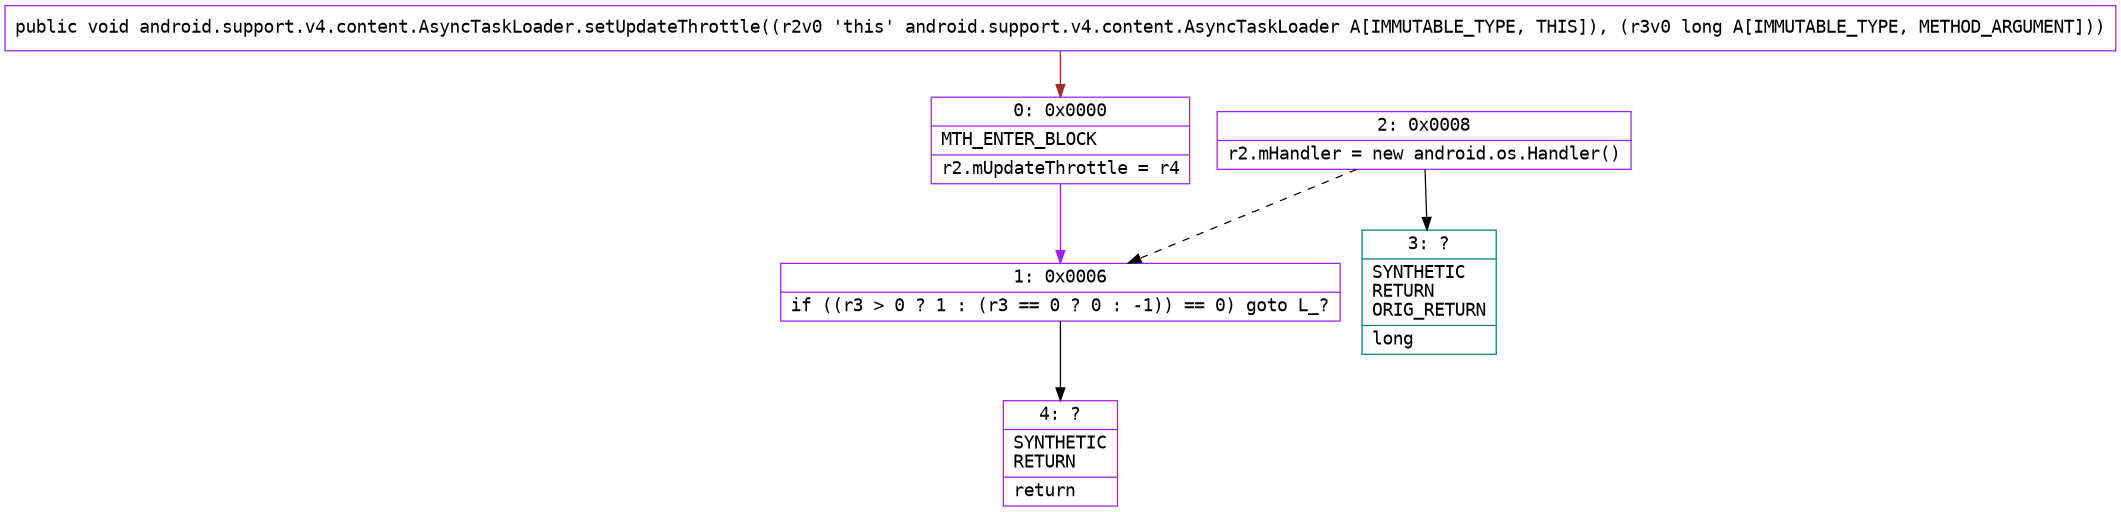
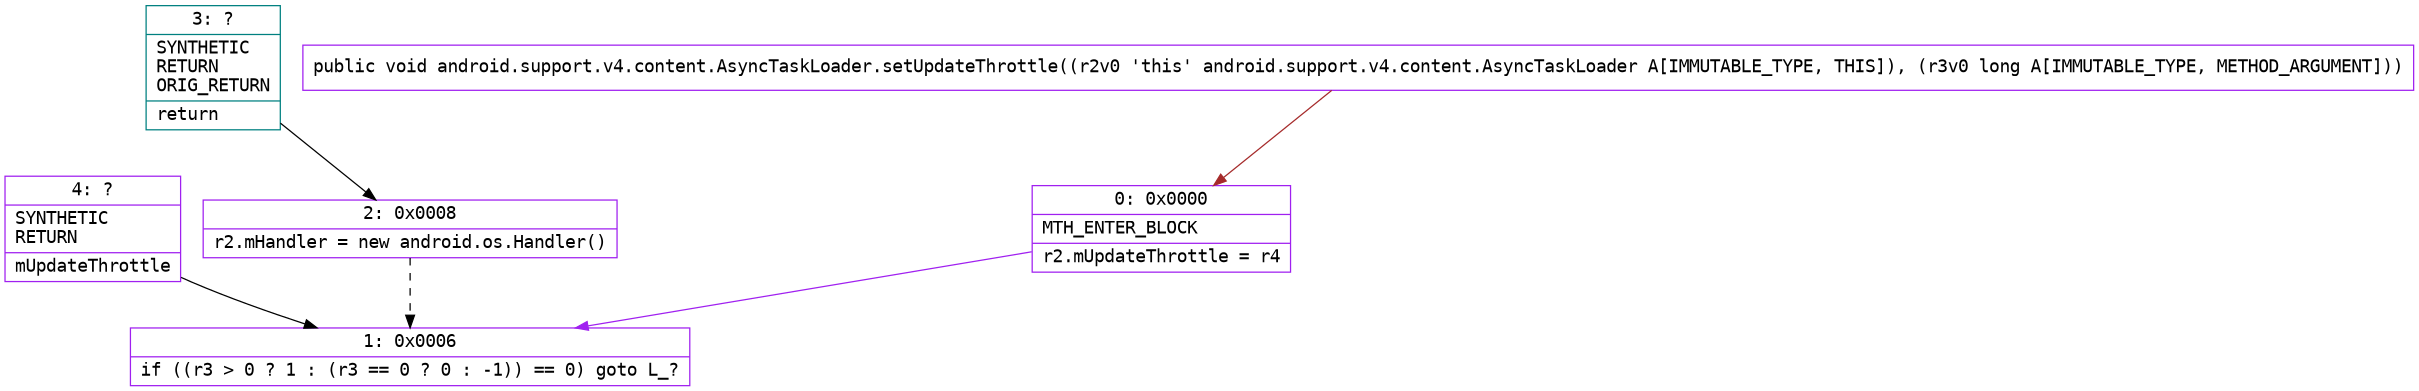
(1426, 193) -> (323, 158)
(1393, 339) -> (187, 115)
(1060, 354) -> (242, 302)
(1045, 491) -> (93, 267)
